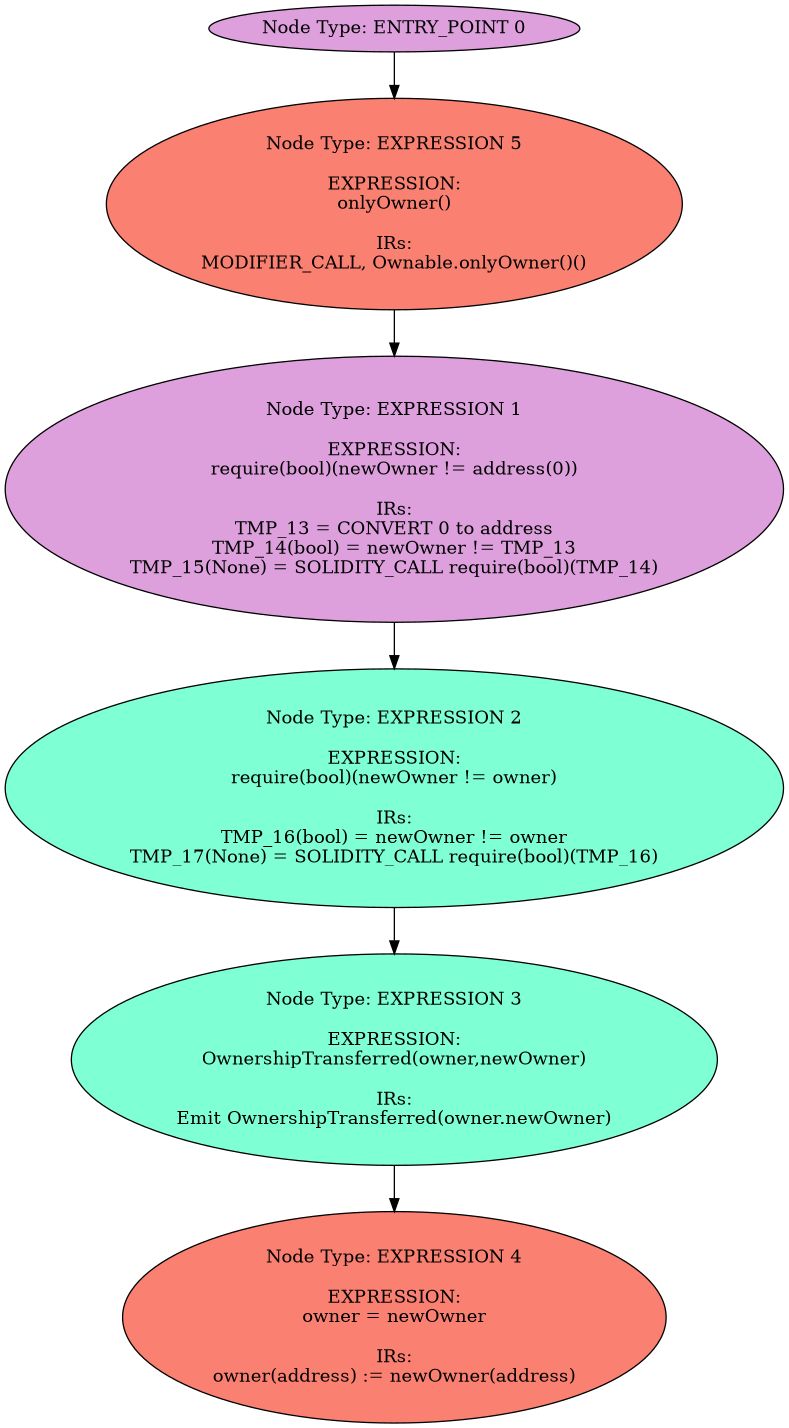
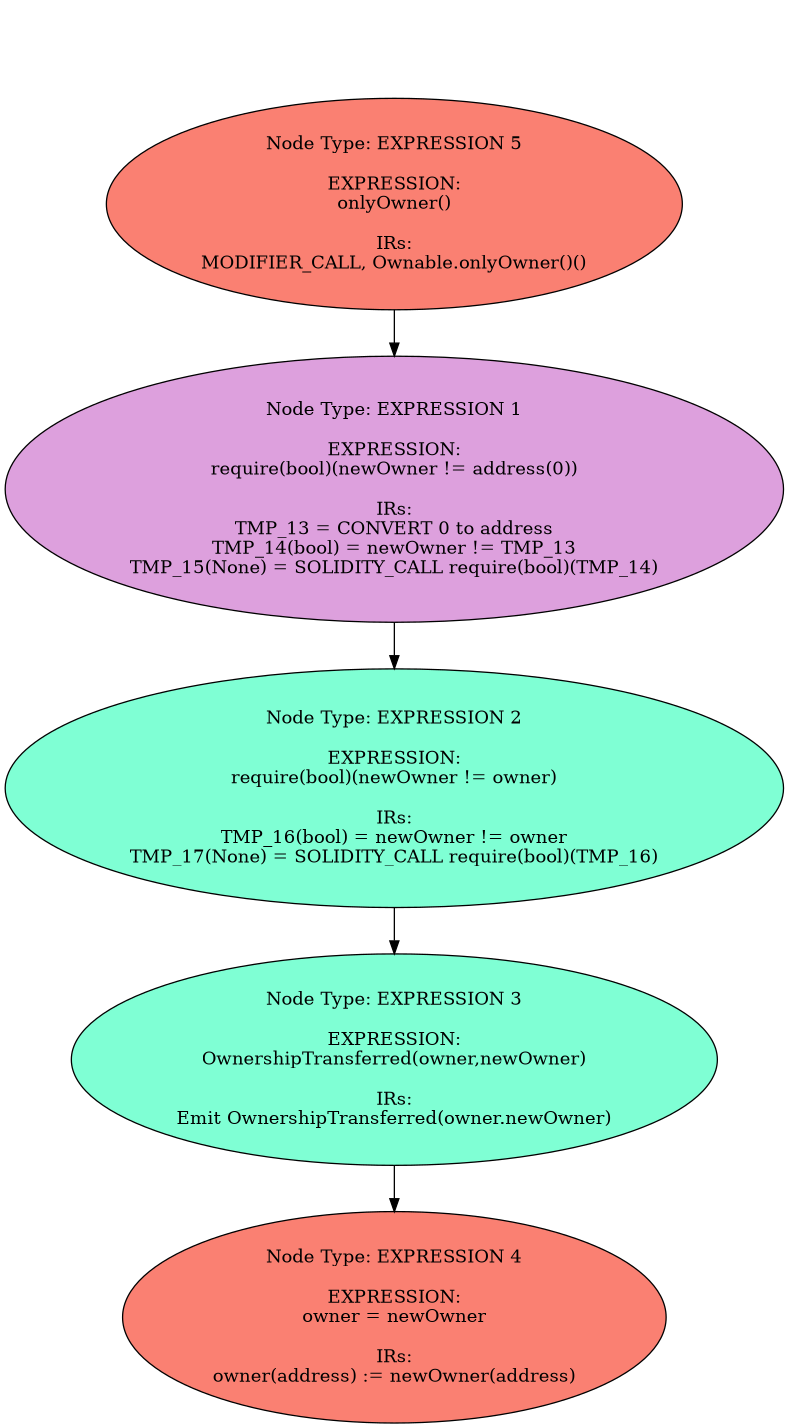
(394, 29) -> none
